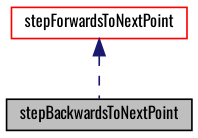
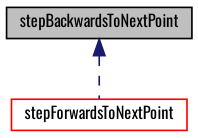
(99, 77) -> (99, 77)
